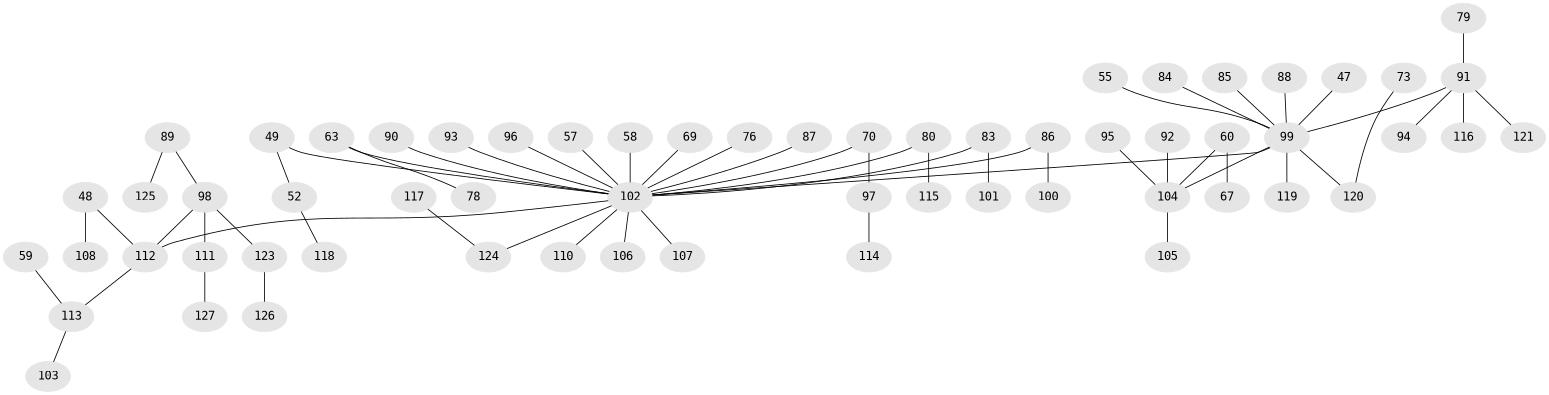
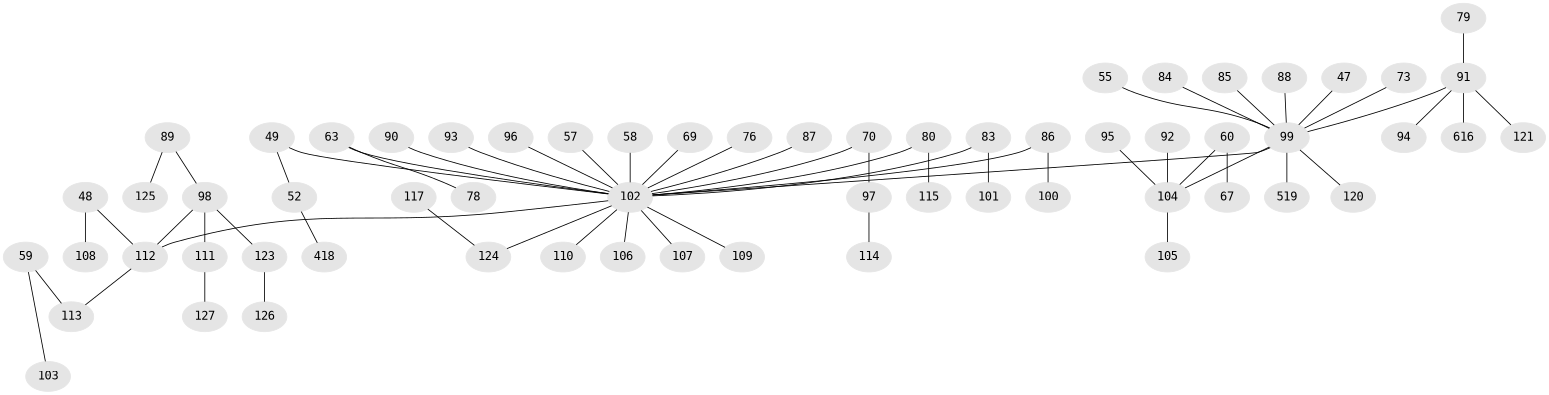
(1369, 135) -> (1345, 108)
(1463, 138) -> (1463, 138)
(1287, 197) -> (1287, 197)
(324, 257) -> (324, 257)
none -> (742, 257)
(60, 347) -> (37, 317)
